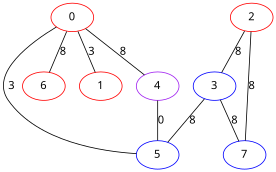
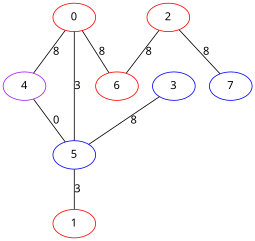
(87, 52) -> (74, 189)
(233, 52) -> (143, 52)
(230, 121) -> none
